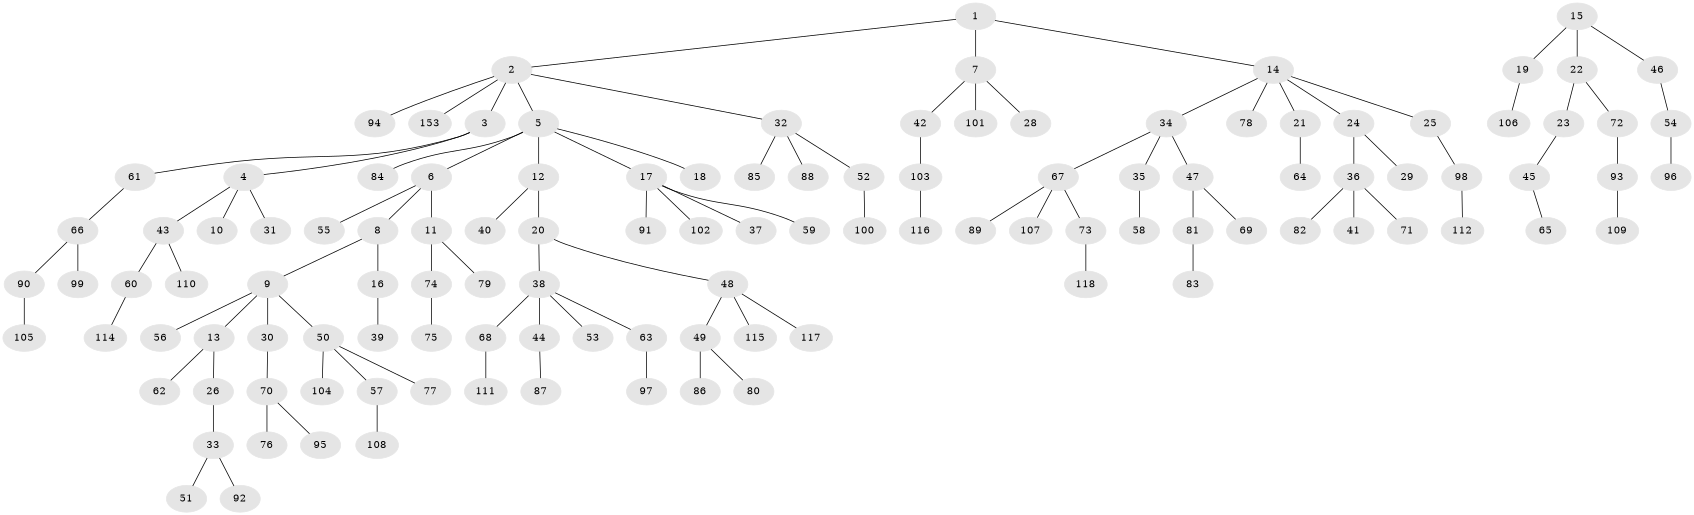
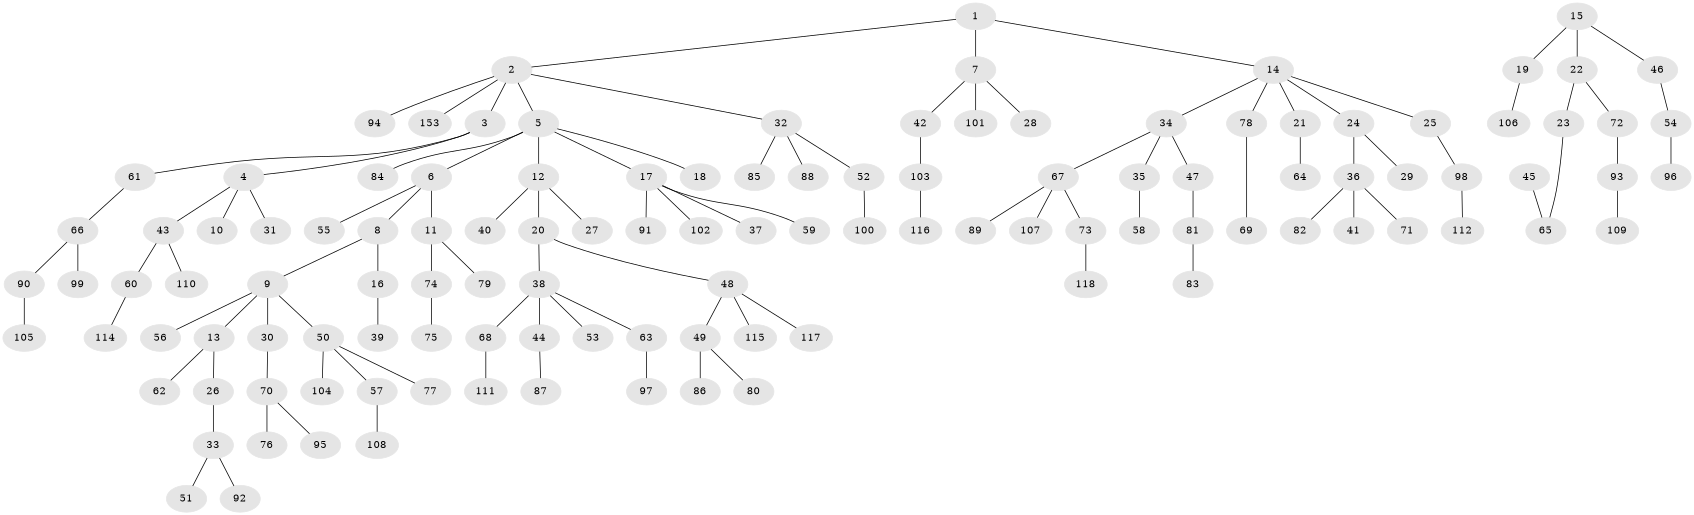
(1547, 150) -> (1558, 178)
(1220, 204) -> (1247, 177)
none -> (592, 231)
